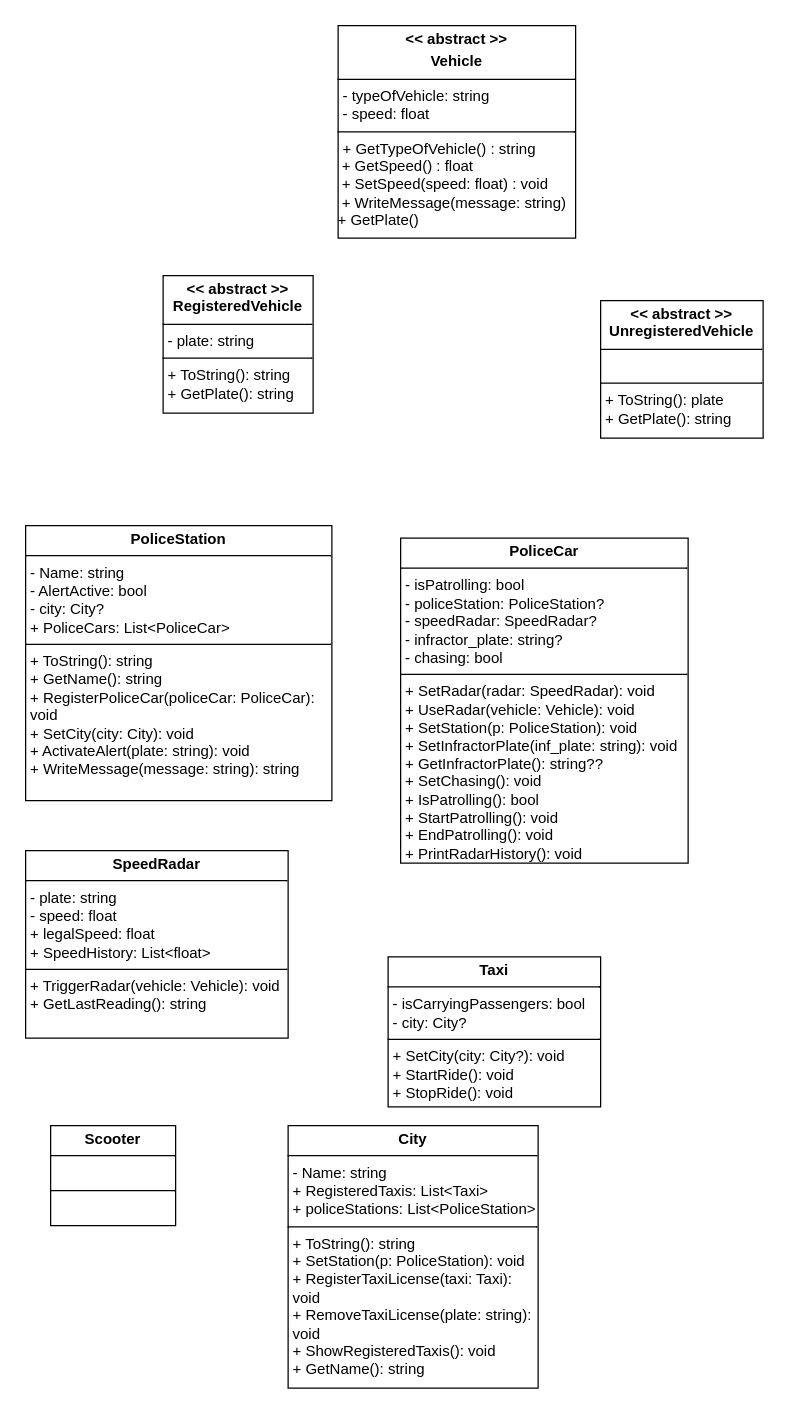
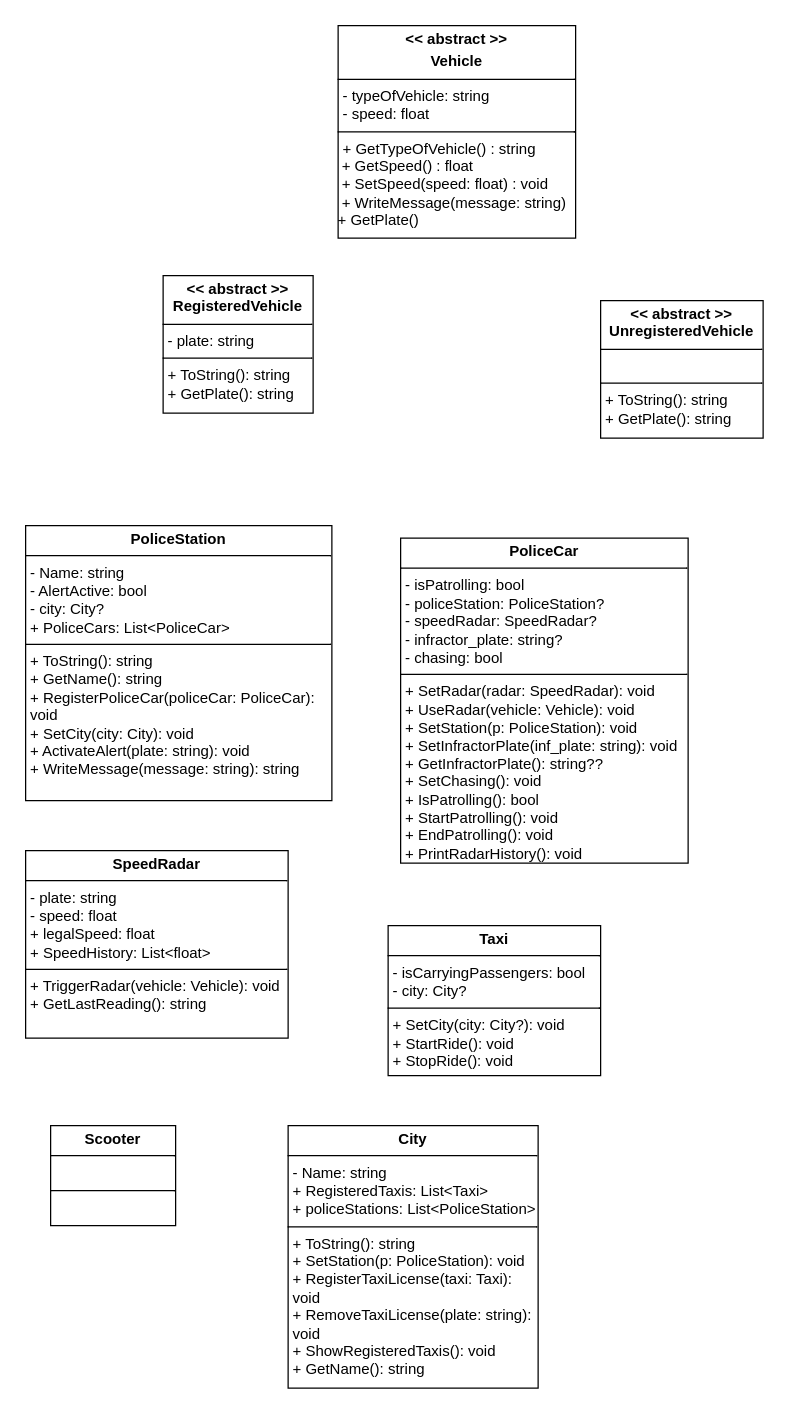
(675, 337) -> (675, 337)
(494, 1032) -> (494, 1001)
